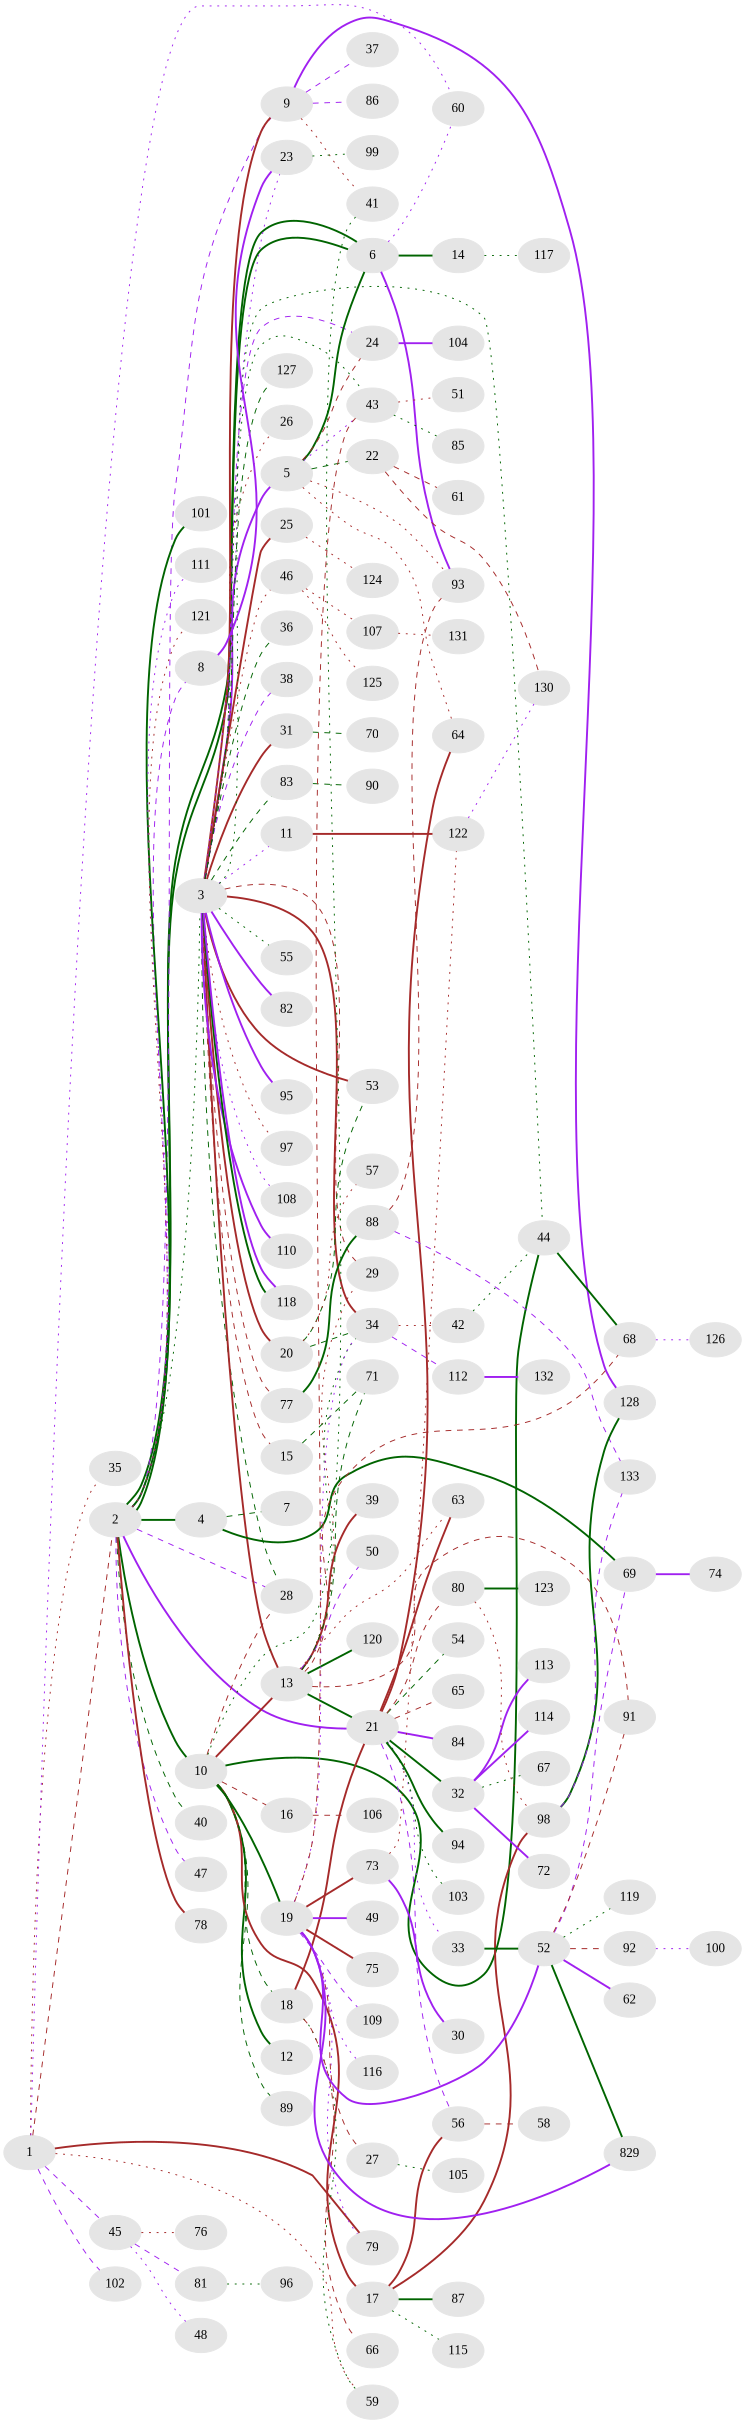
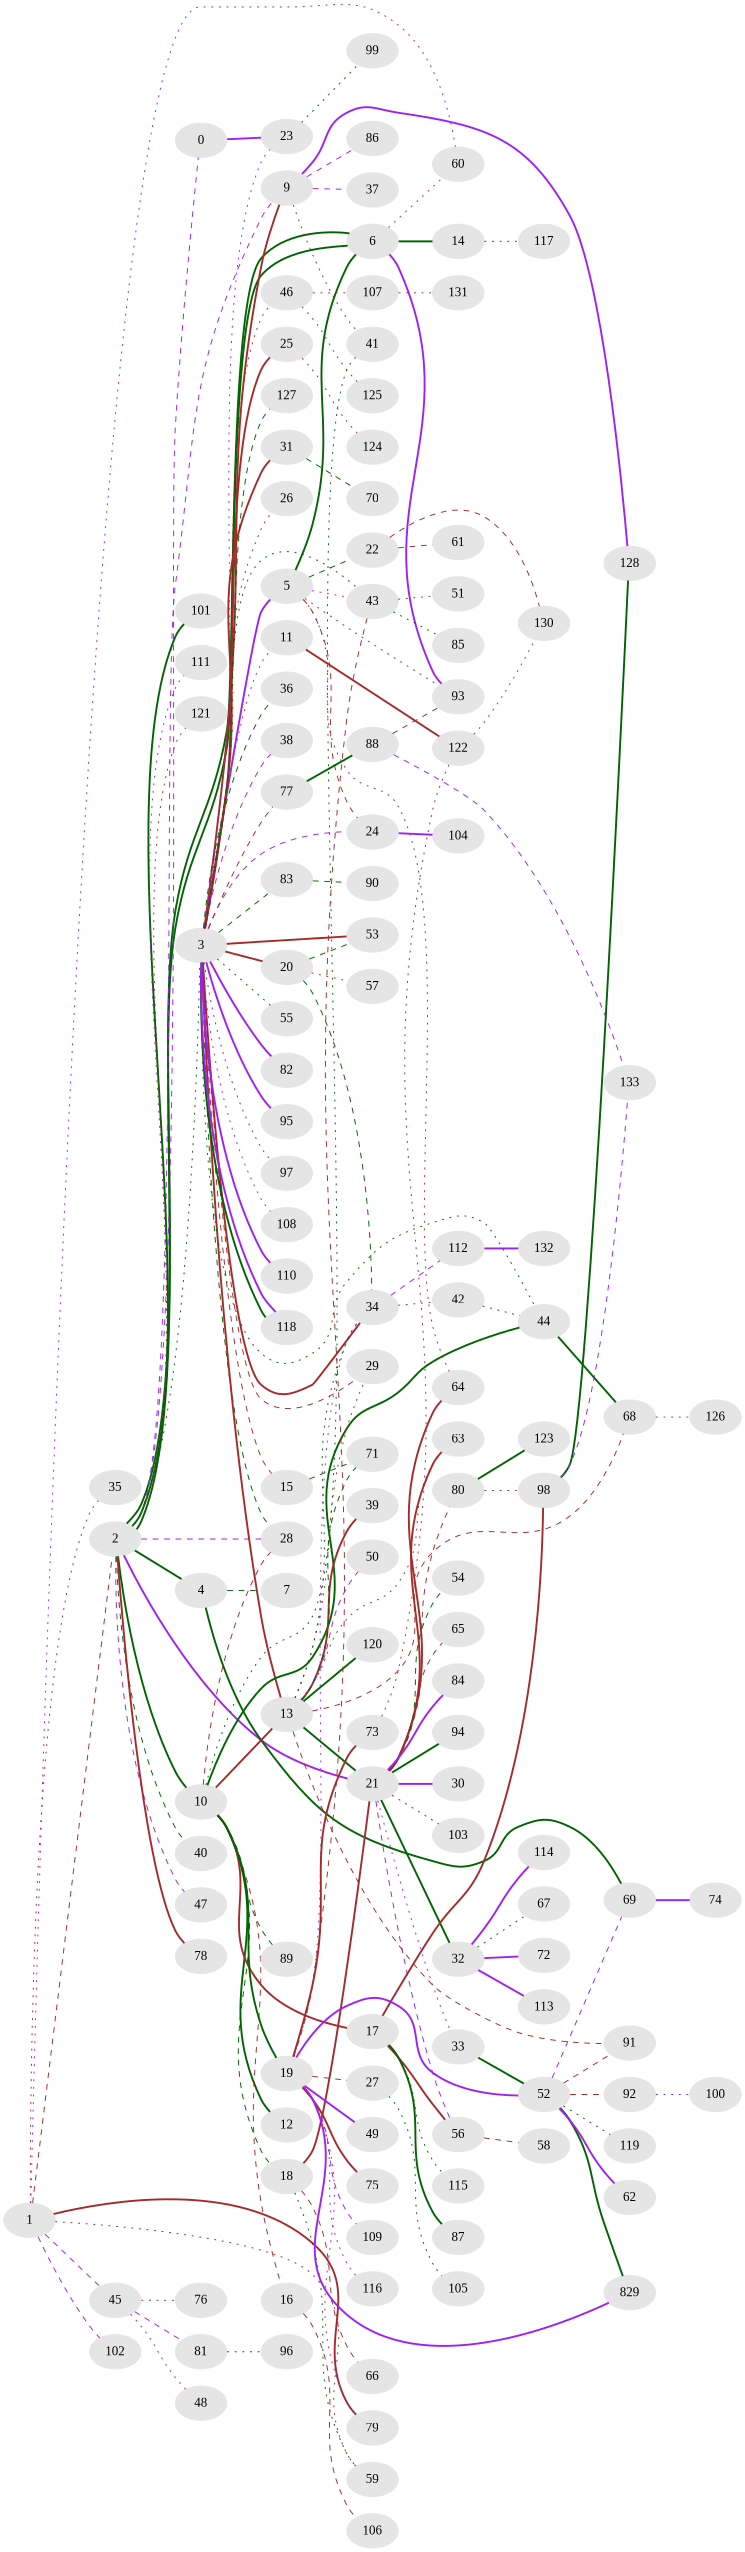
(201, 668) -> (201, 140)
(425, 1988) -> (416, 1784)
